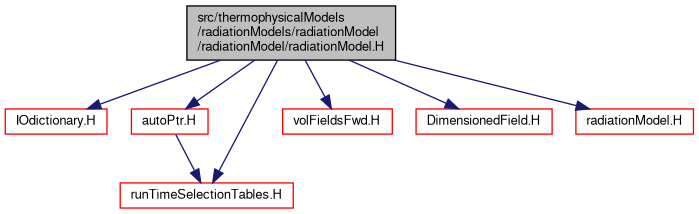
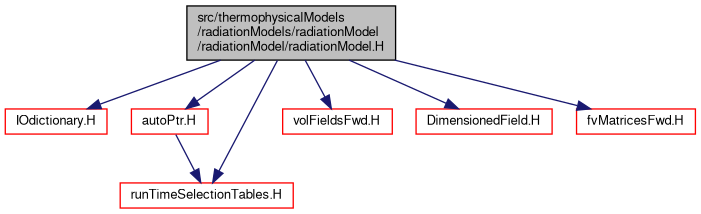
(635, 122) -> (636, 122)
